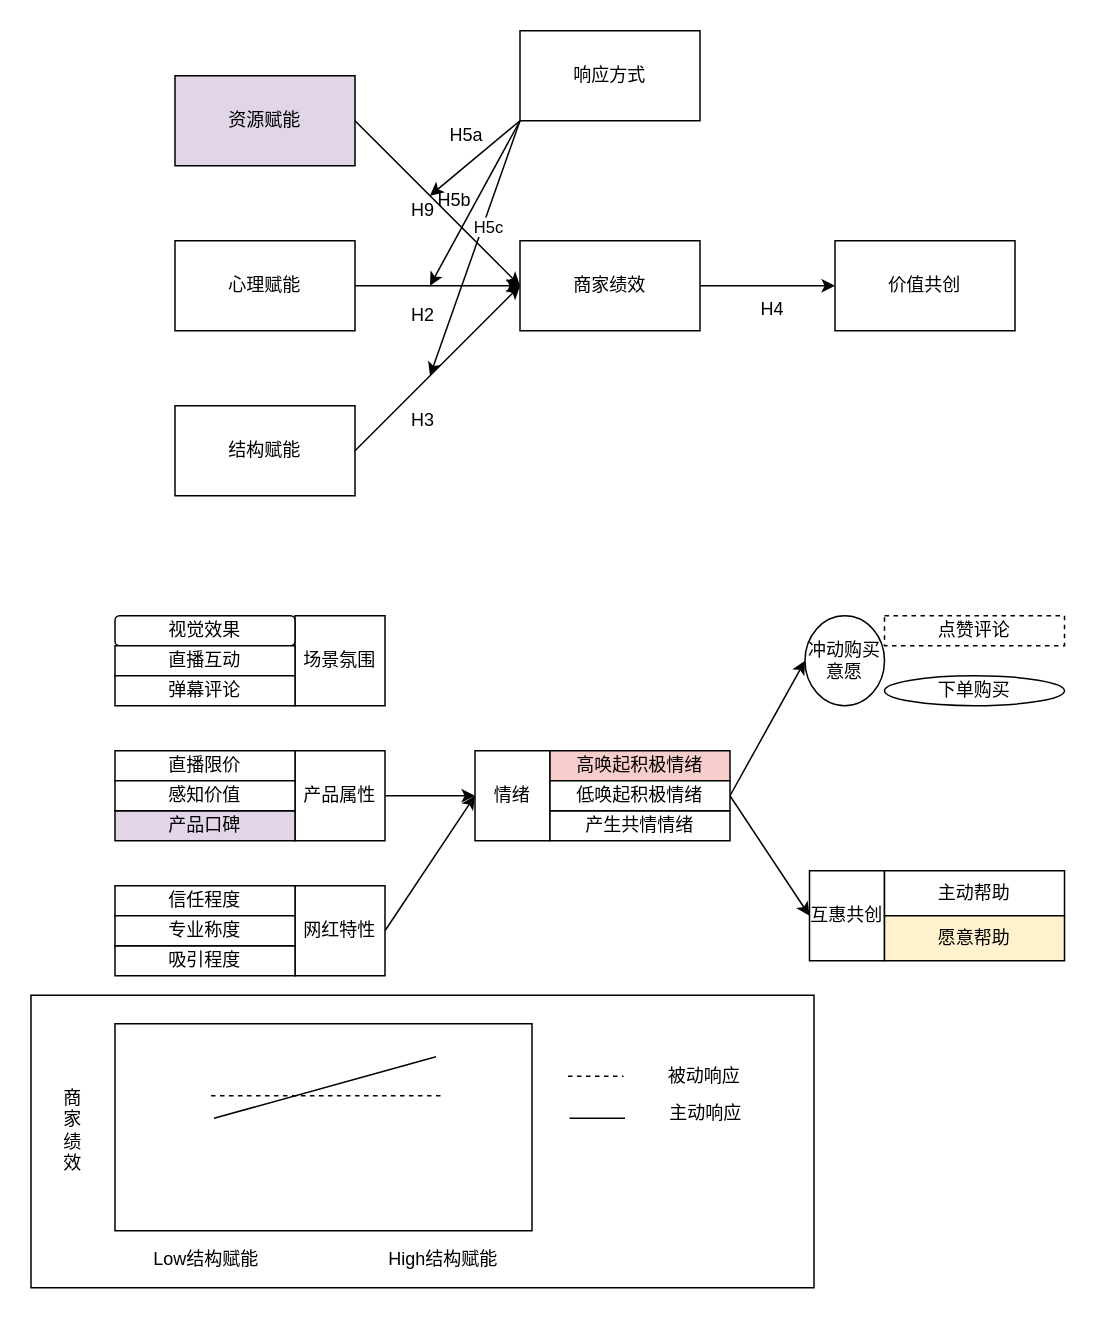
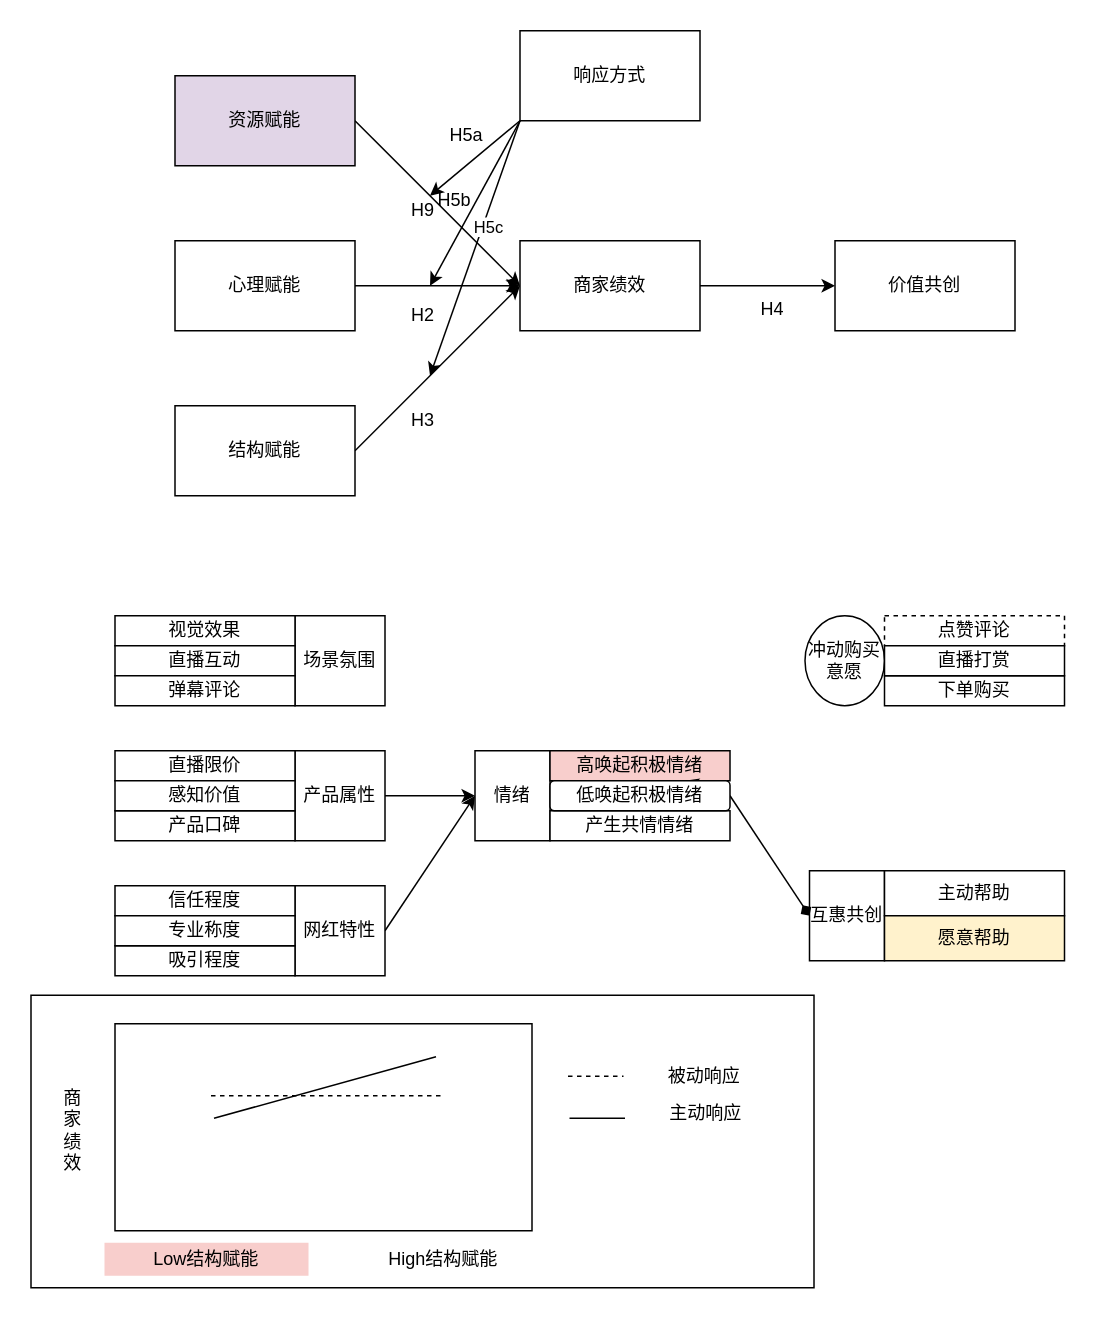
(205, 631) -> (205, 631)
none -> (974, 661)
(974, 691) -> (974, 691)
(765, 732) -> (729, 795)
(640, 796) -> (640, 796)
(205, 826) -> (205, 826)
(803, 906) -> (802, 905)
(206, 1259) -> (206, 1259)
